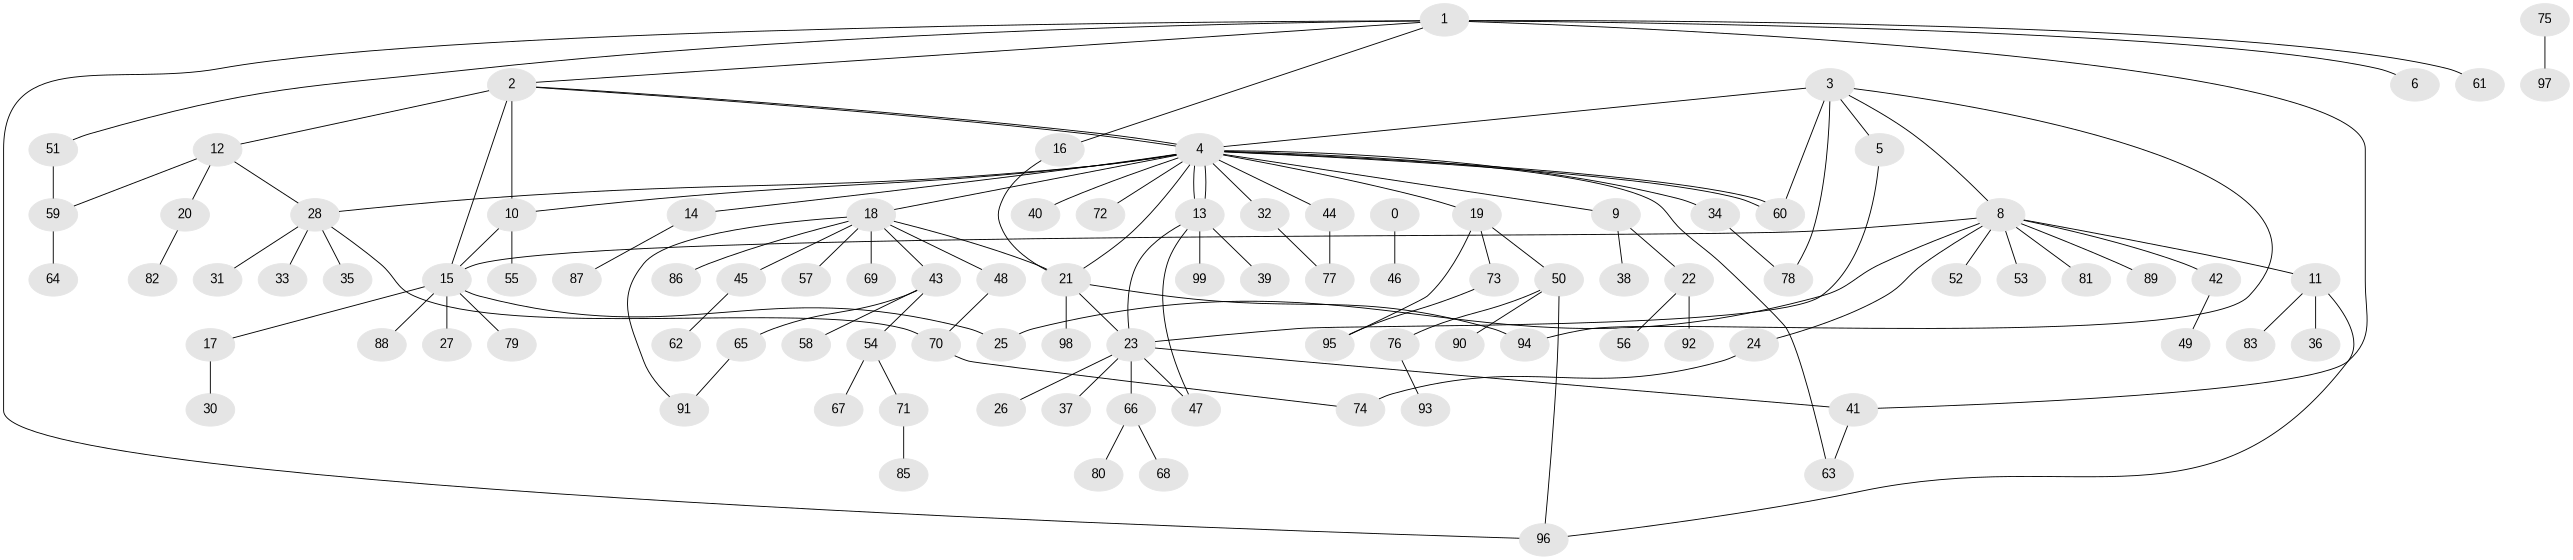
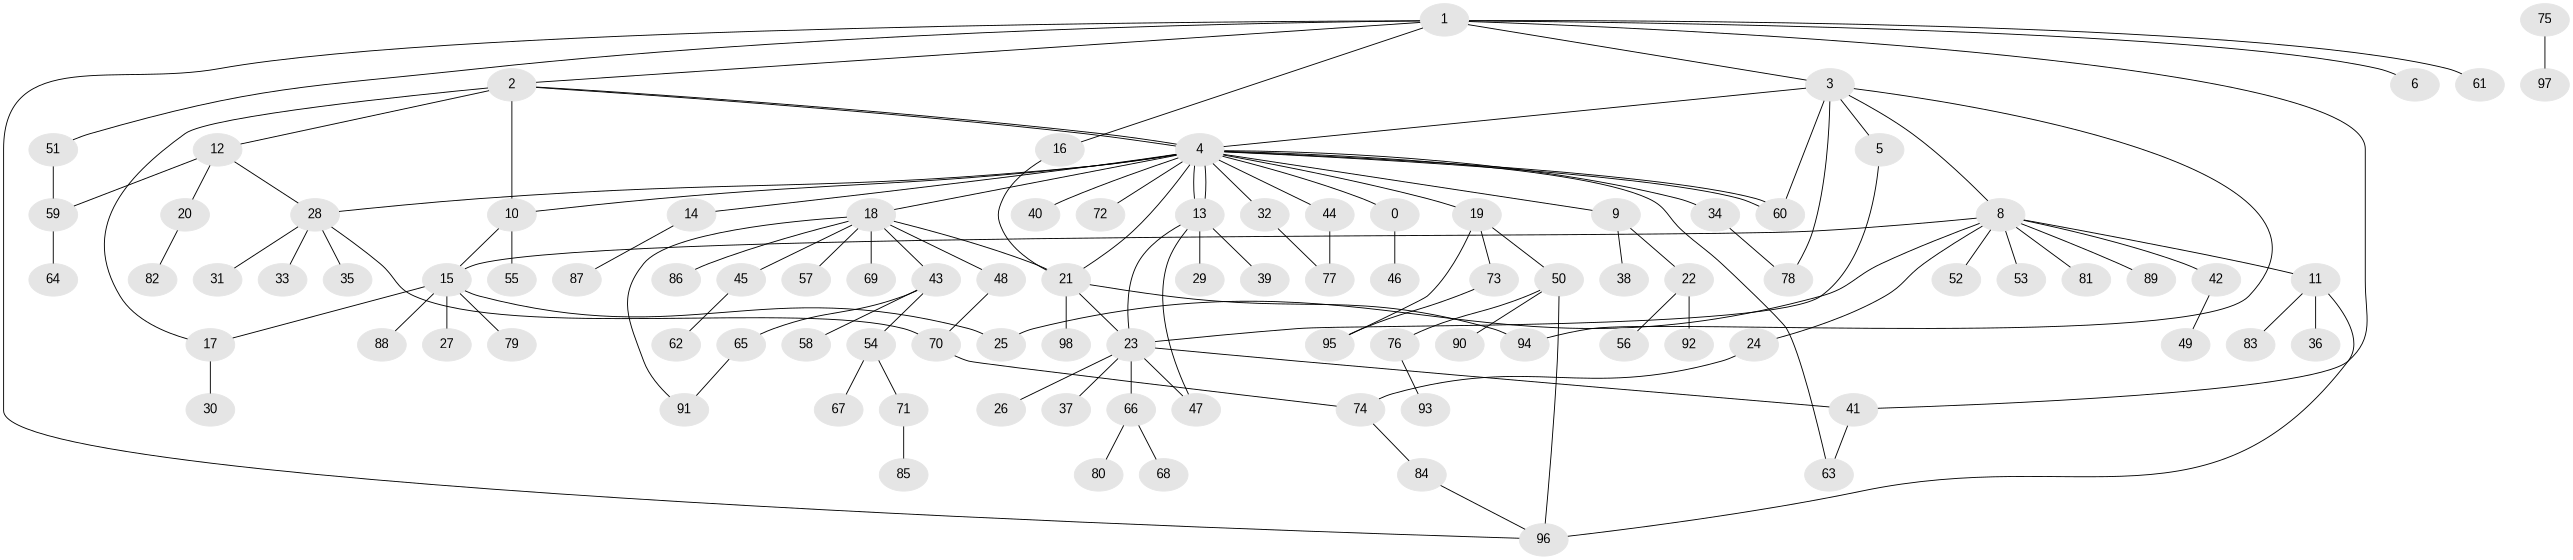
none -> (1637, 52)
none -> (1300, 178)
(479, 182) -> (198, 128)
(1200, 280) -> (1200, 280)
none -> (1422, 475)
